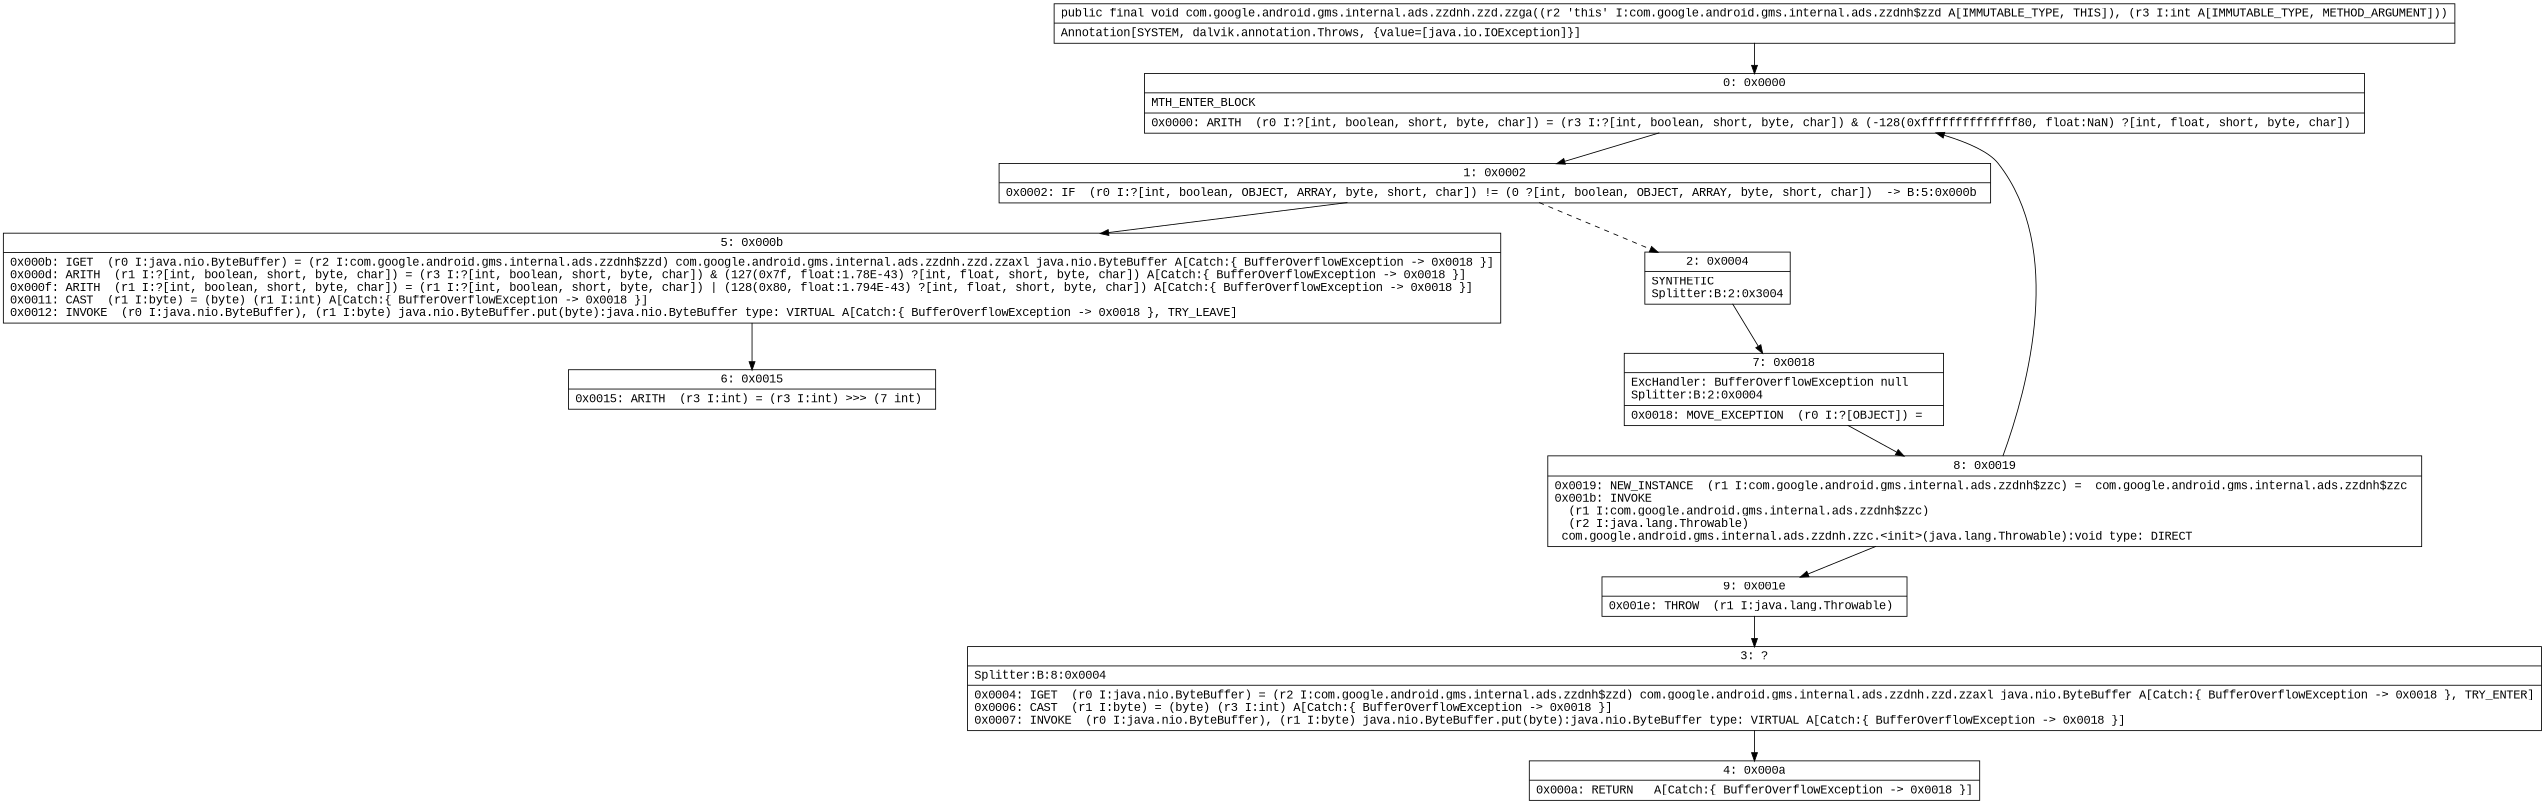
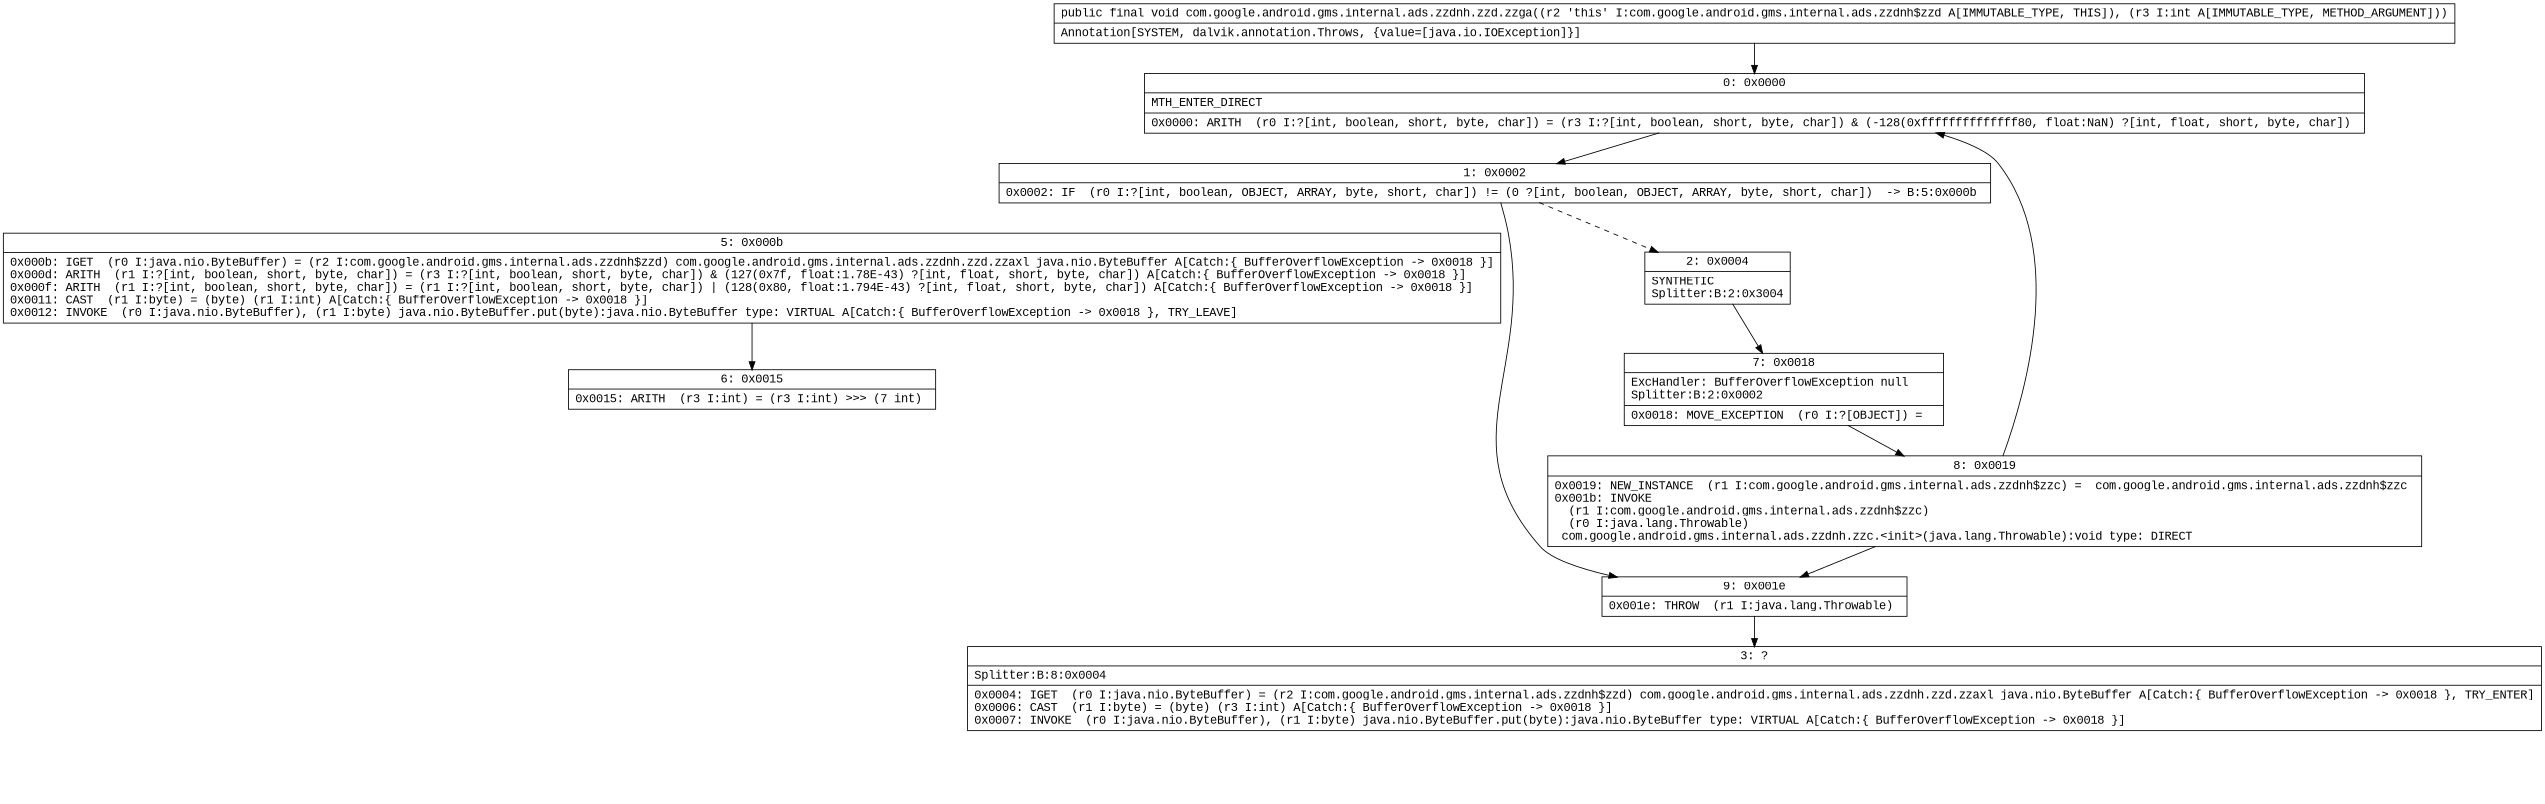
(1203, 103) -> (1207, 103)
(1228, 218) -> (1498, 417)
(1697, 395) -> (1697, 395)
(1652, 523) -> (1652, 523)
(1754, 781) -> none
